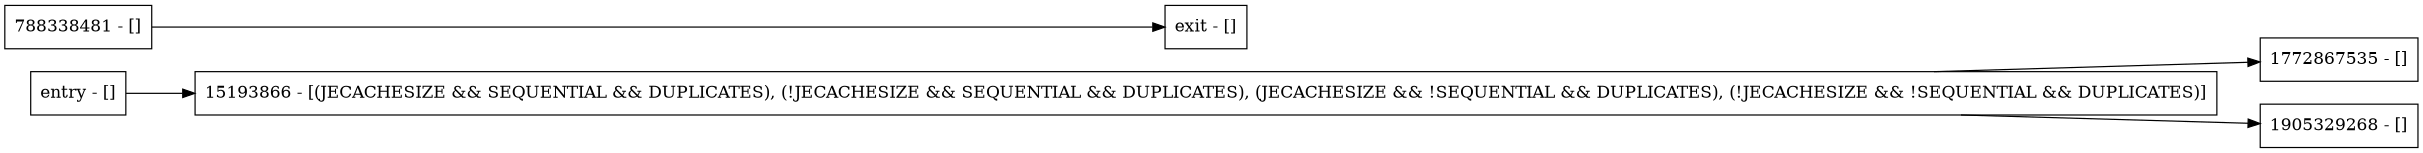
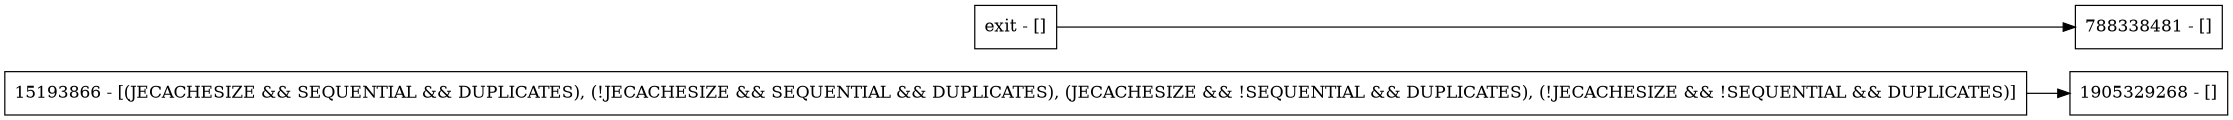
(652, 27) -> (1560, 27)
(2339, 60) -> none
(78, 93) -> none
